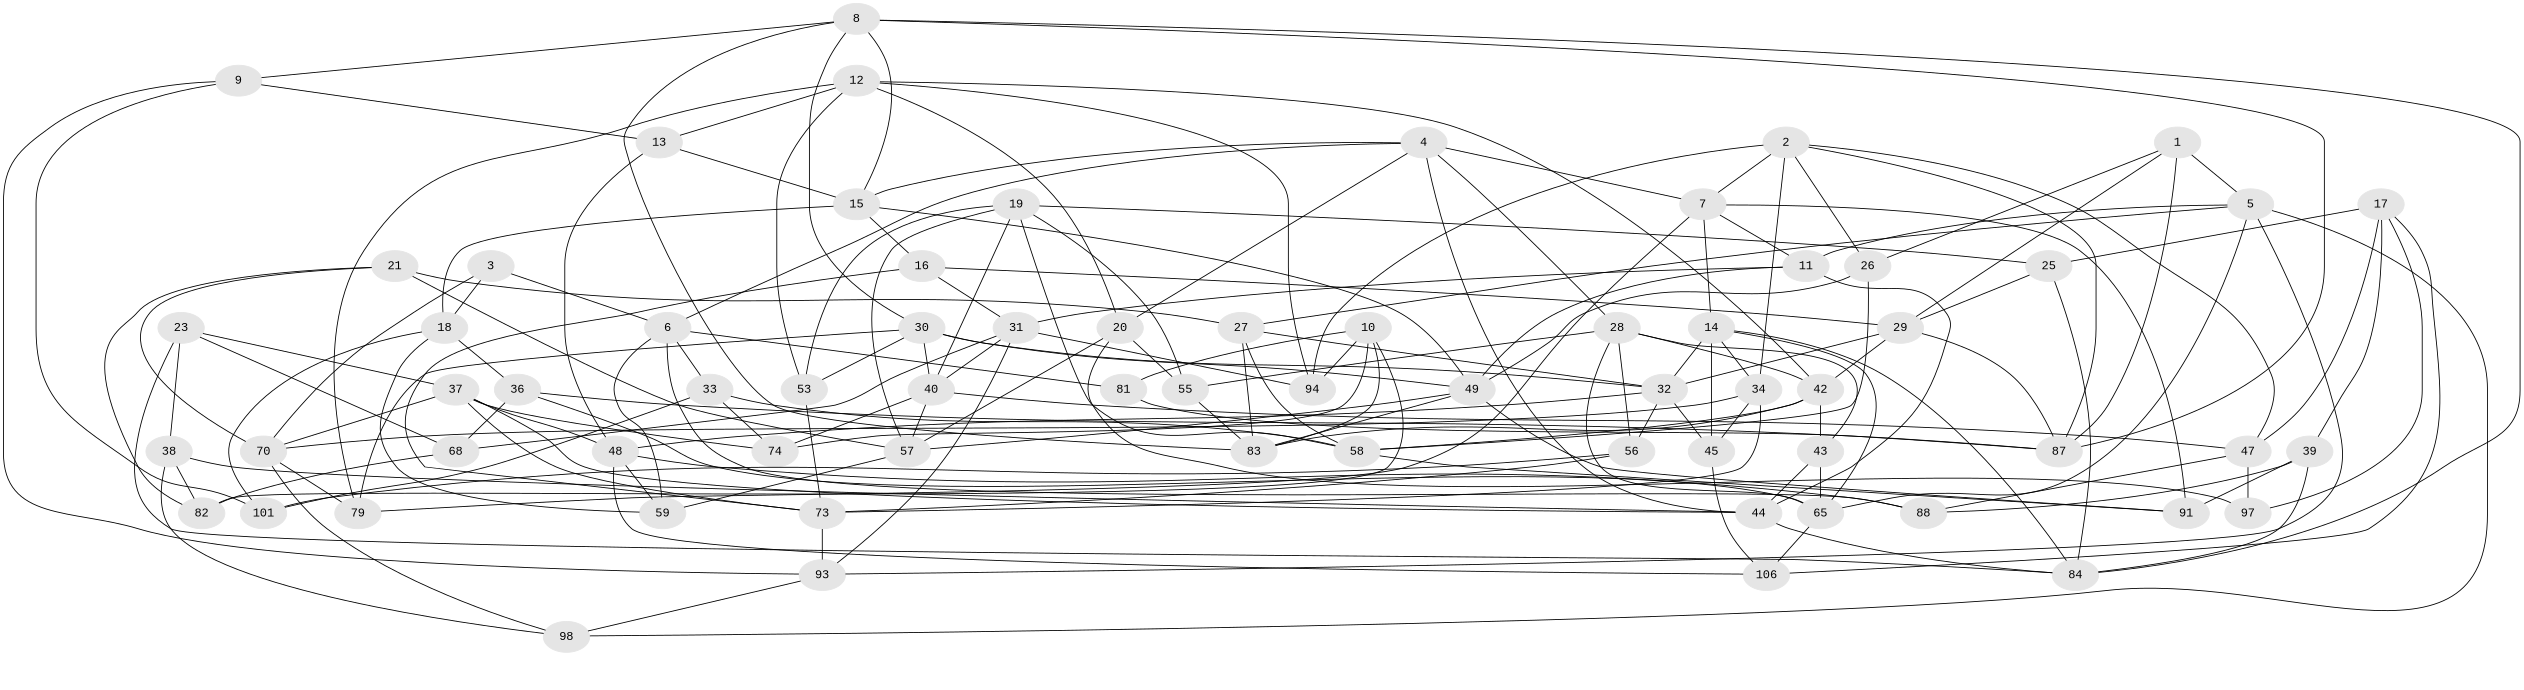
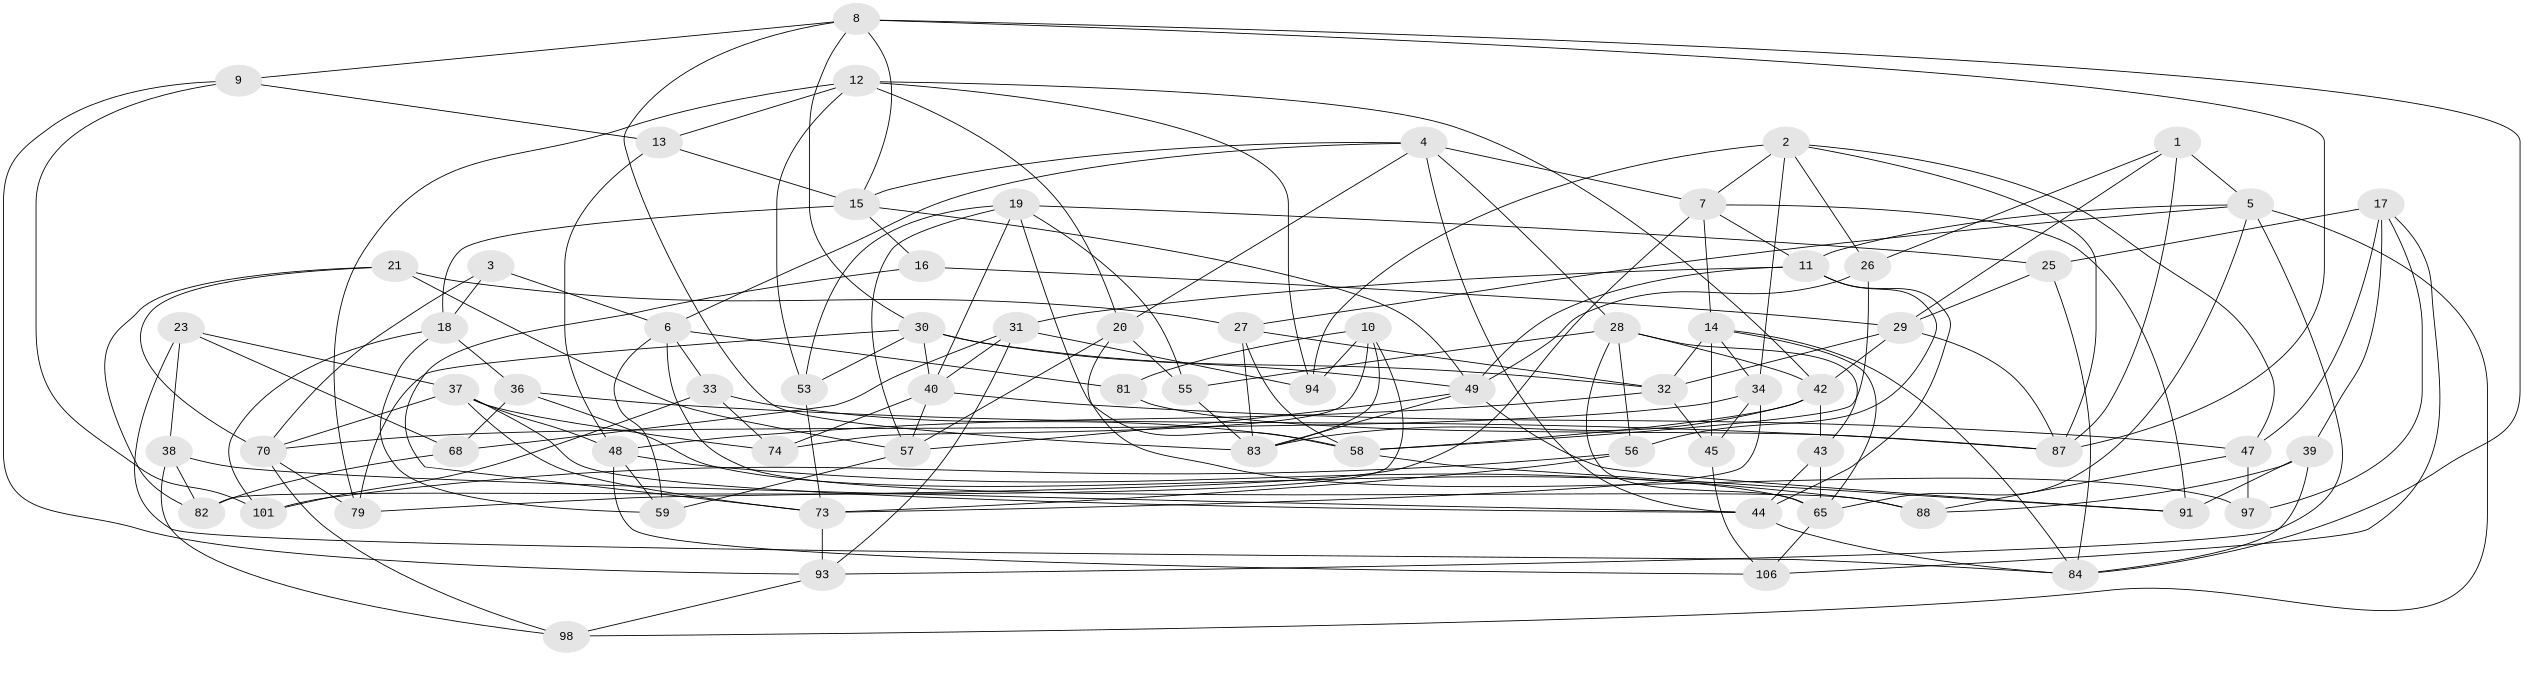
(966, 295) -> none
(1651, 416) -> (1888, 397)
